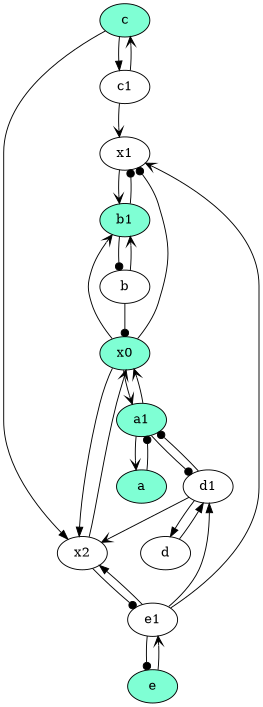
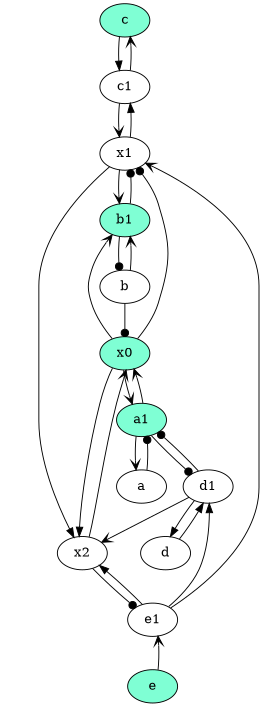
none -> (131, 125)
(4, 268) -> (39, 339)
(142, 487) -> (142, 487)
(146, 649) -> none
